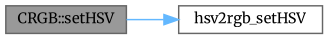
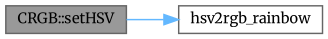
(251, 20) -> (251, 20)
